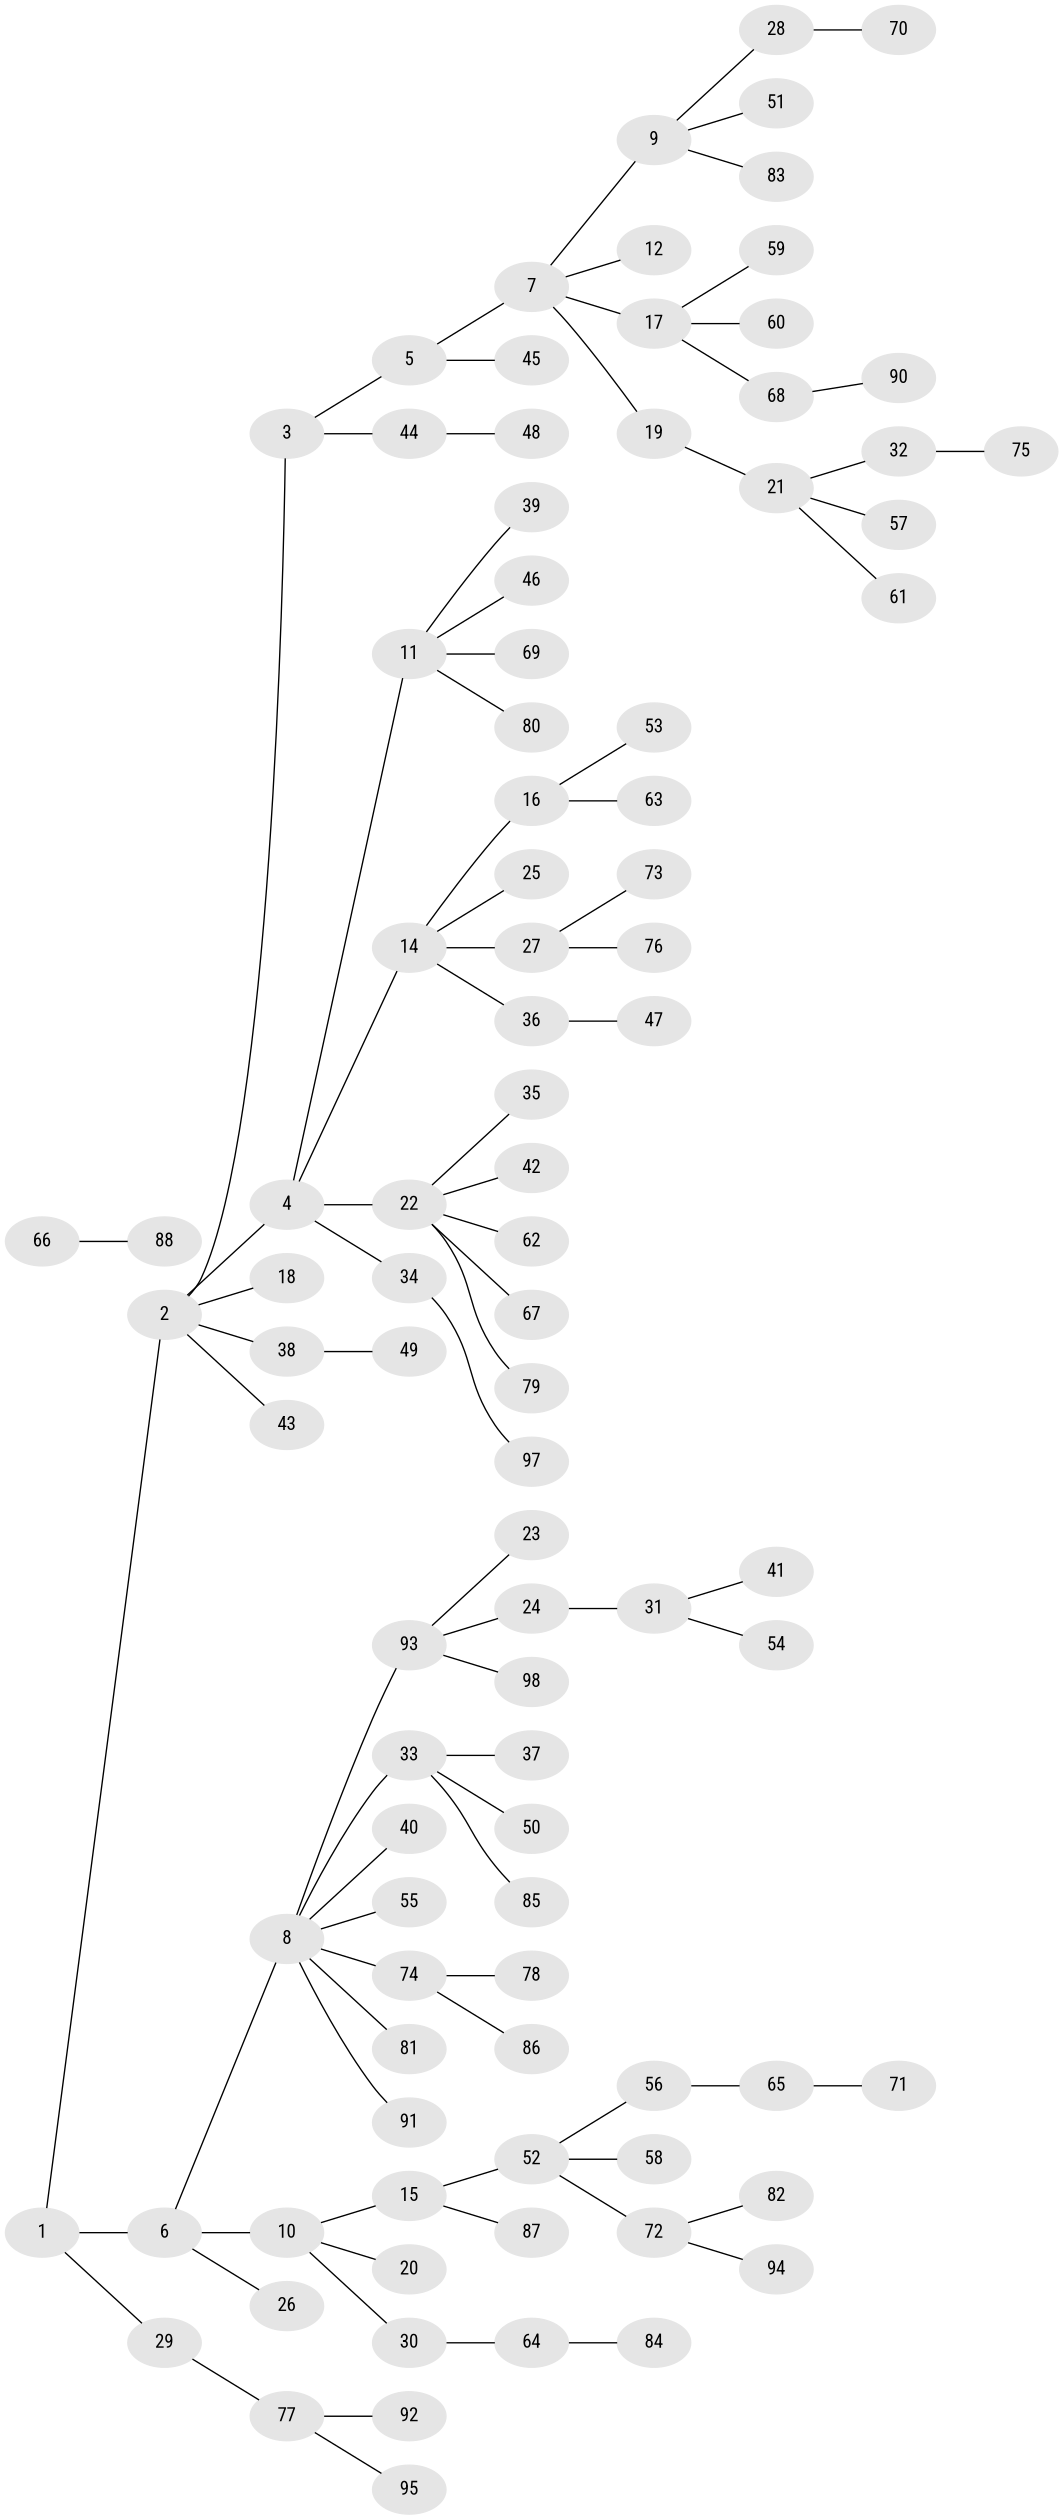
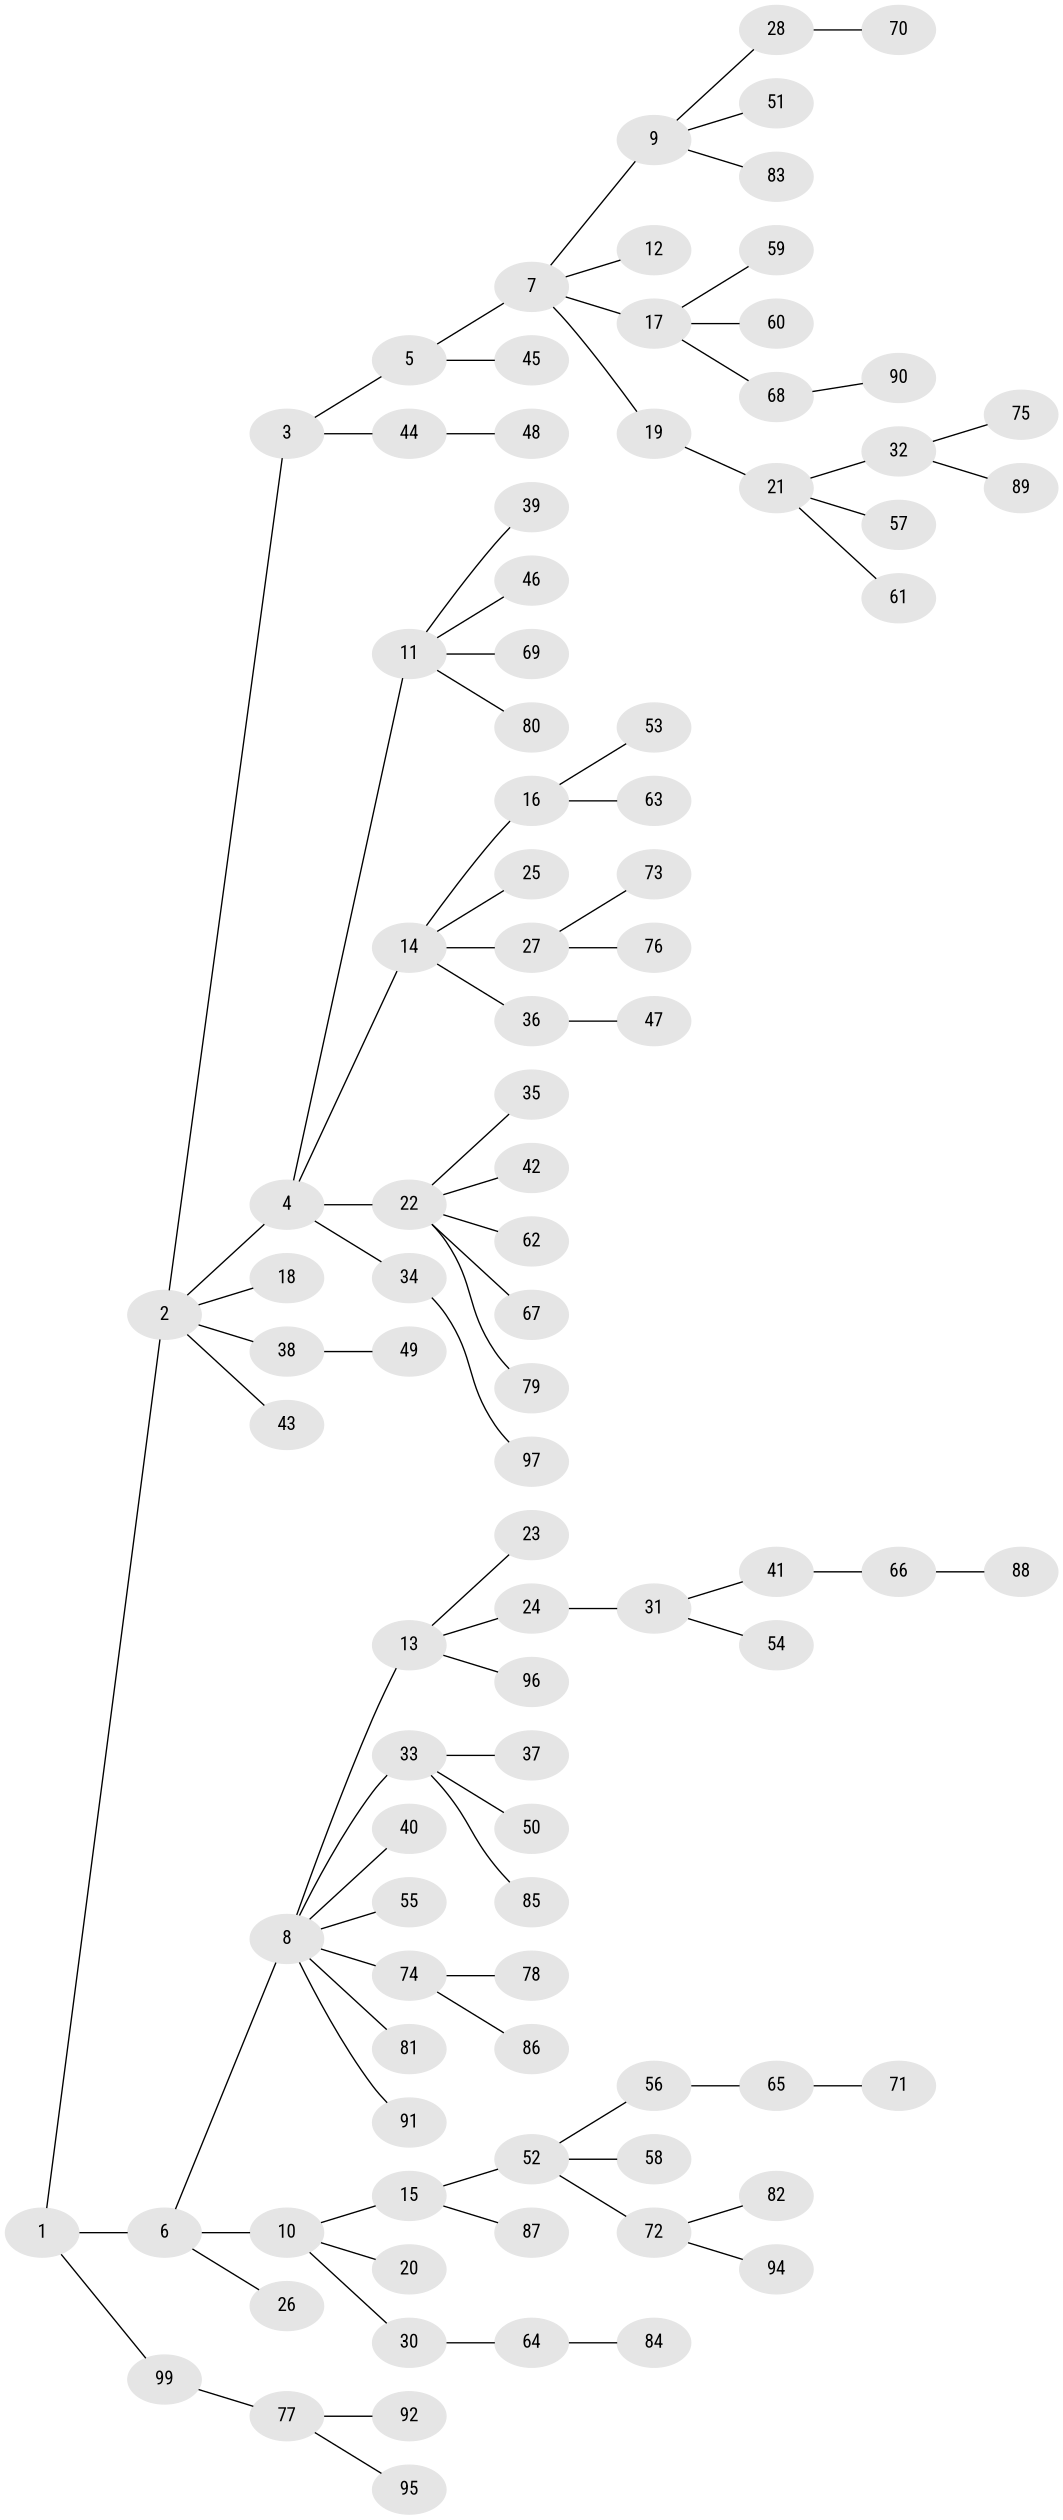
none -> (1021, 488)
none -> (838, 1572)
(409, 1645) -> (409, 1645)
(532, 1682) -> (532, 1682)
(165, 2343) -> (165, 2380)
